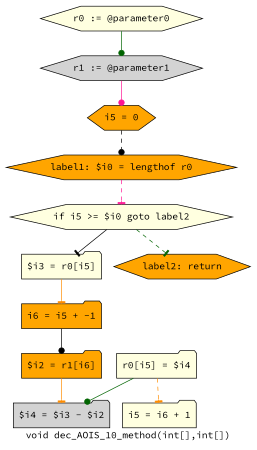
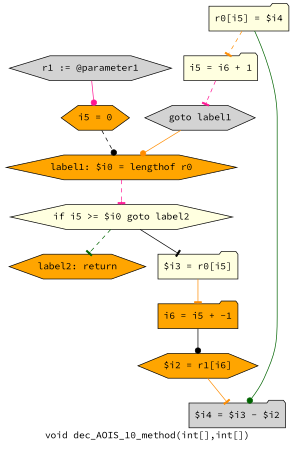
(121, 19) -> none
none -> (200, 118)
(62, 366) -> (198, 366)
